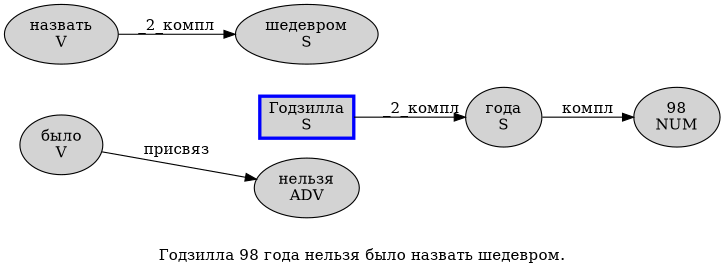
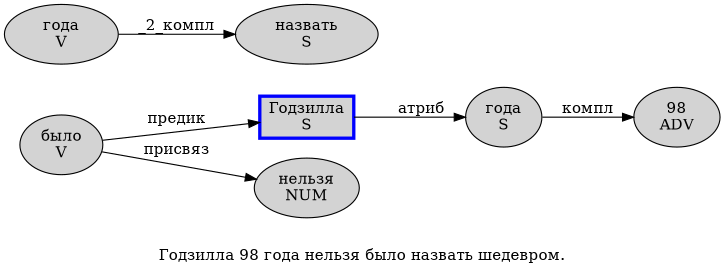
(61, 34) -> (61, 34)
(307, 34) -> (307, 34)
(422, 109) -> (422, 109)
(677, 117) -> (677, 117)
none -> (176, 132)
(307, 188) -> (307, 188)
